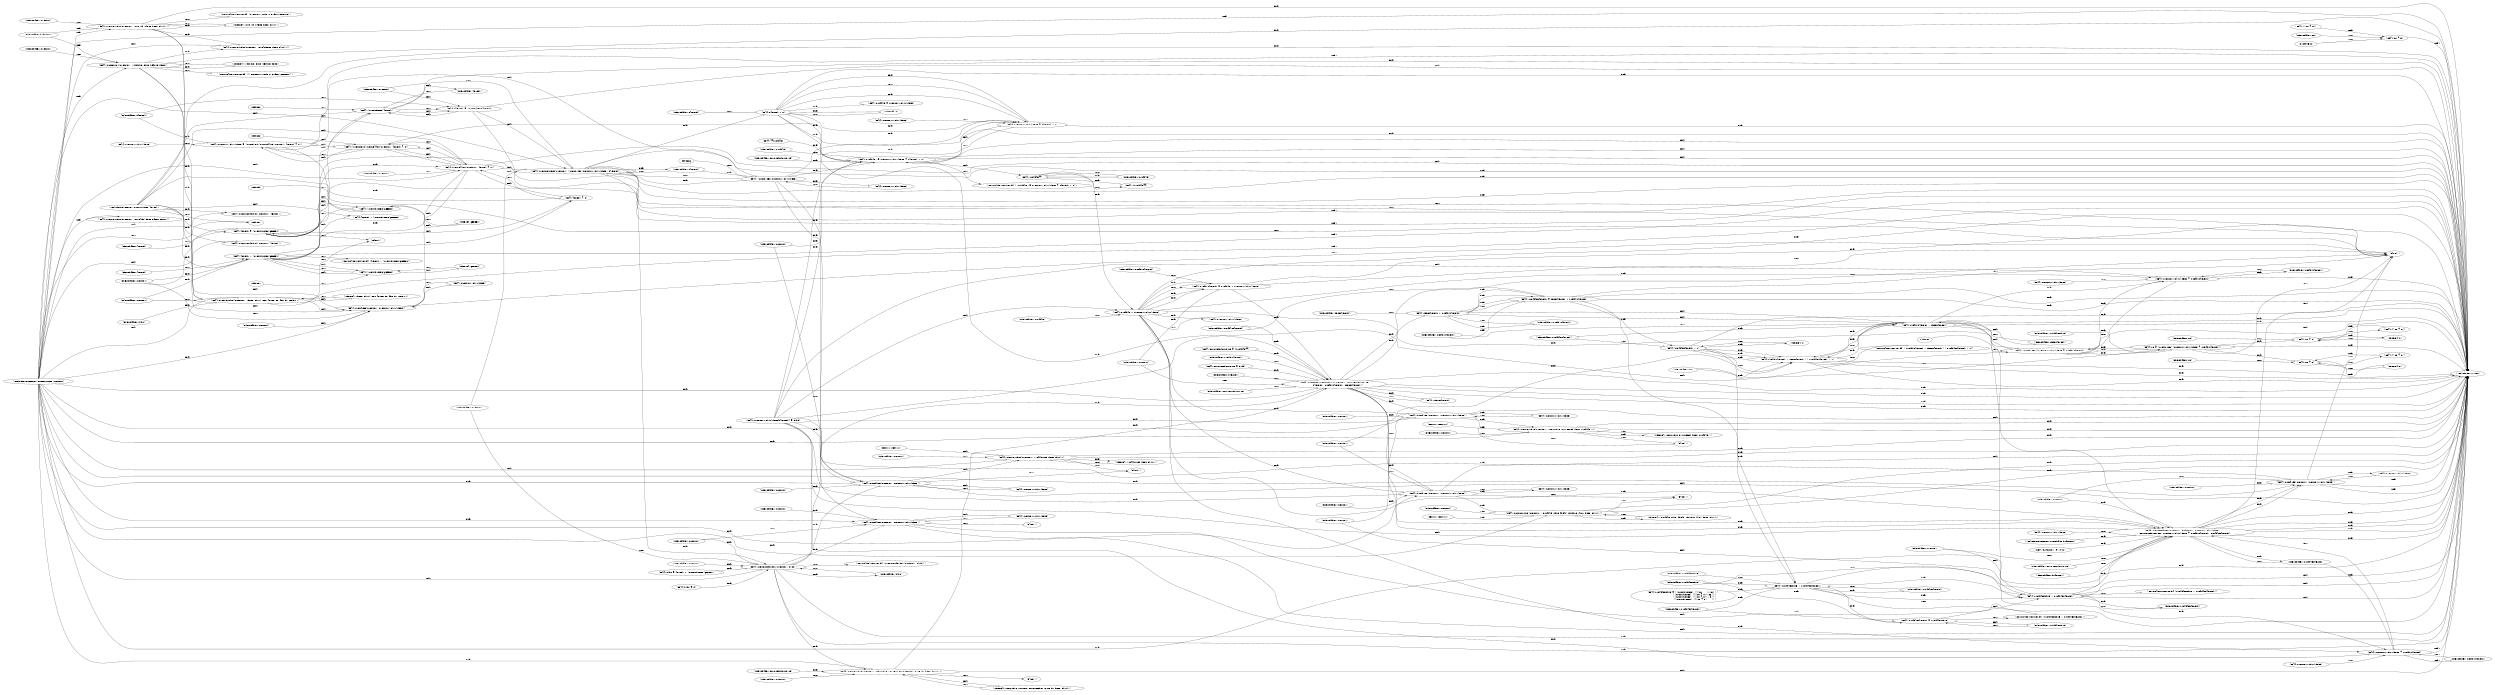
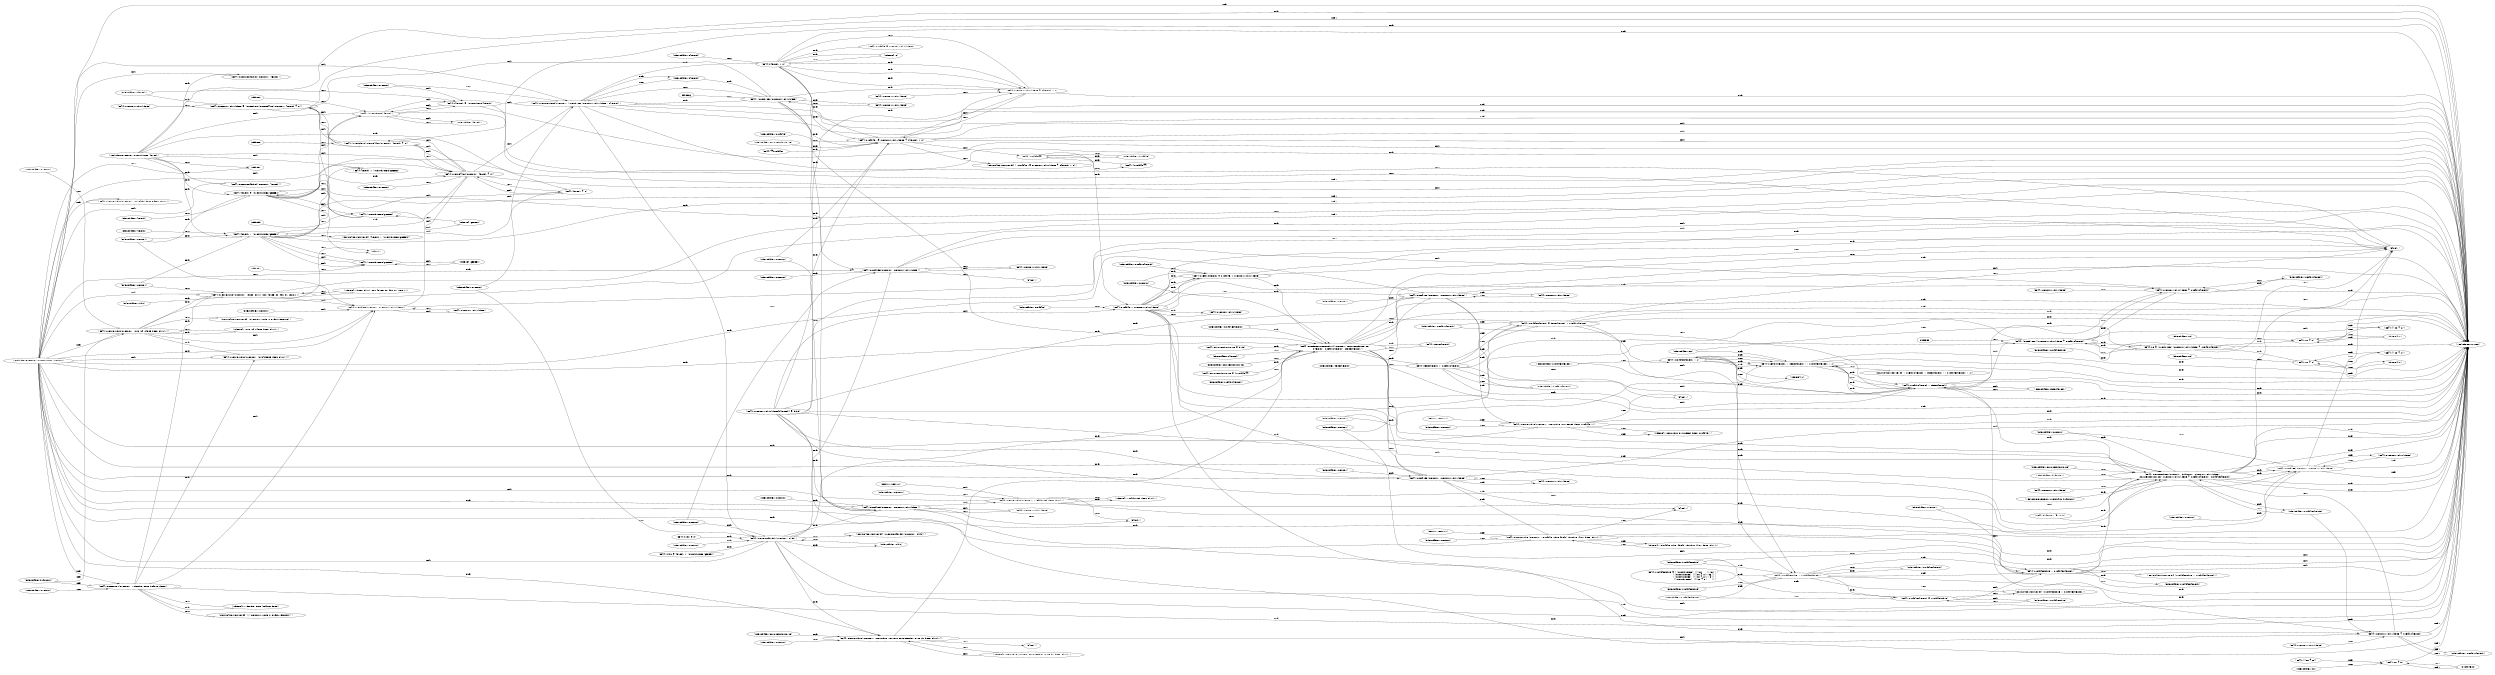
none -> (2430, 668)
